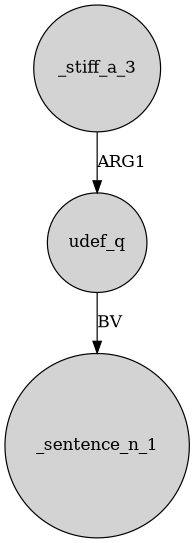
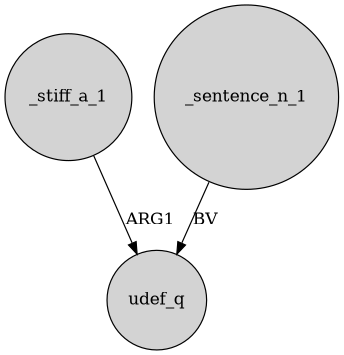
(97, 68) -> (68, 97)
(97, 317) -> (195, 213)
